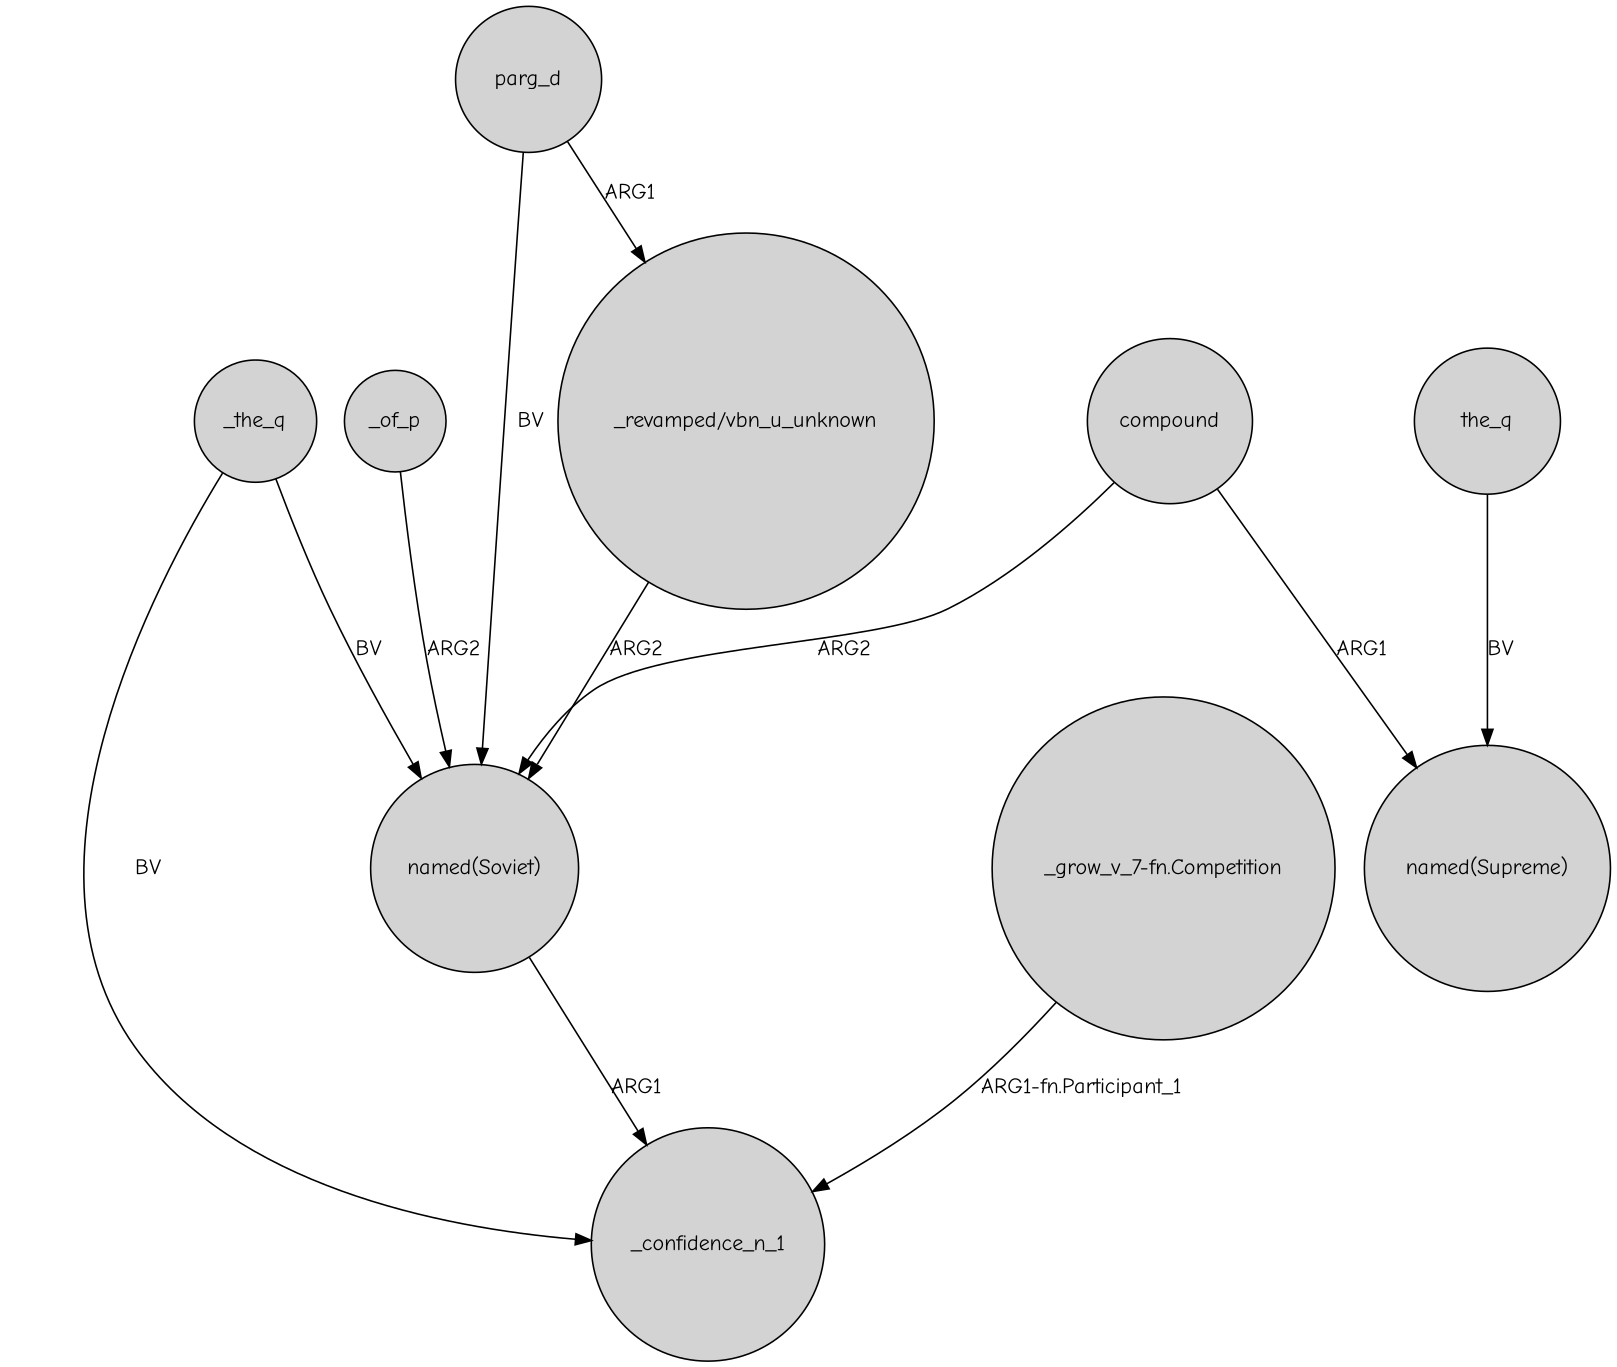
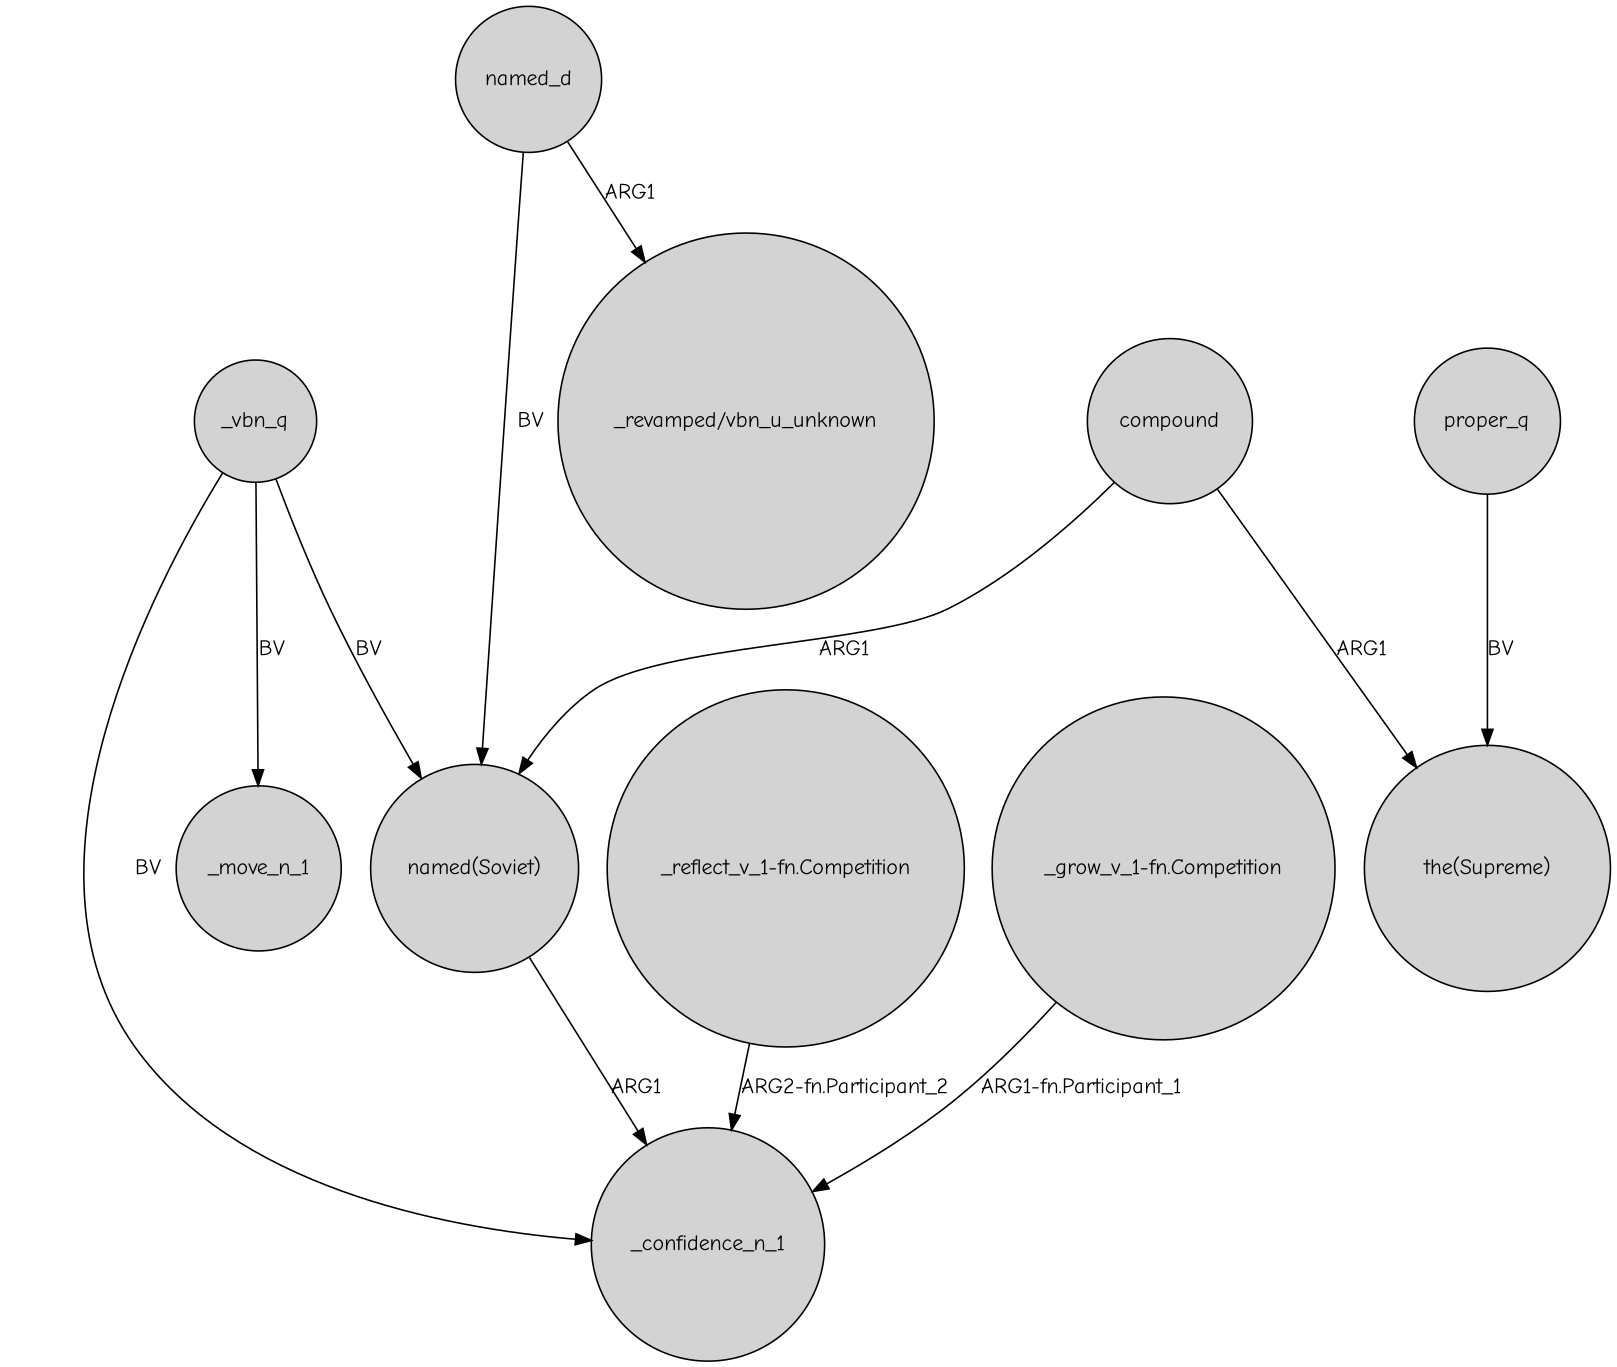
(529, 79) -> (529, 79)
(256, 421) -> (256, 421)
(395, 421) -> none
(1487, 421) -> (1487, 421)
(844, 649) -> (844, 649)
(593, 673) -> none
none -> (259, 868)
none -> (786, 868)
(1164, 868) -> (1164, 868)
(1487, 868) -> (1487, 868)
